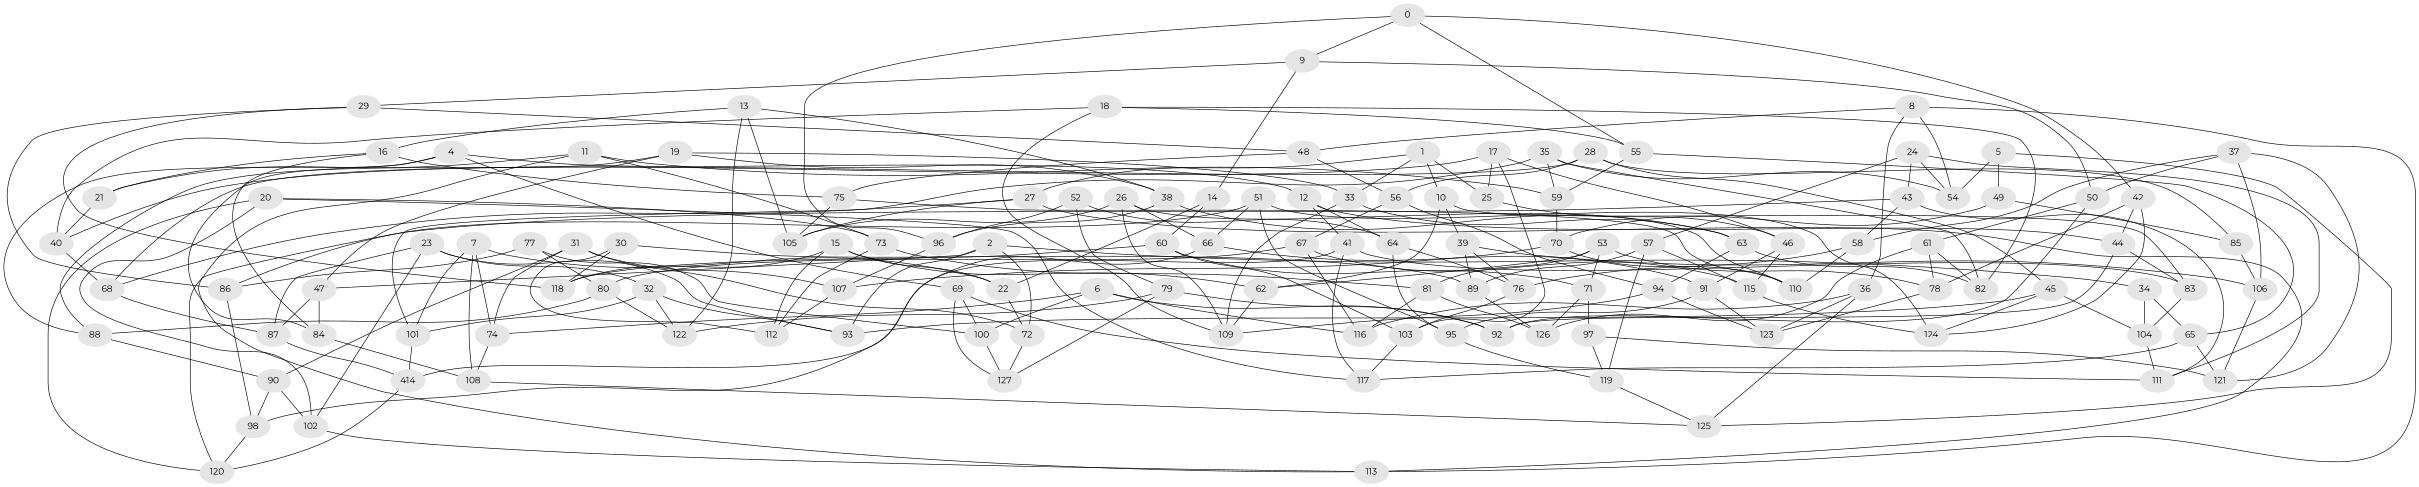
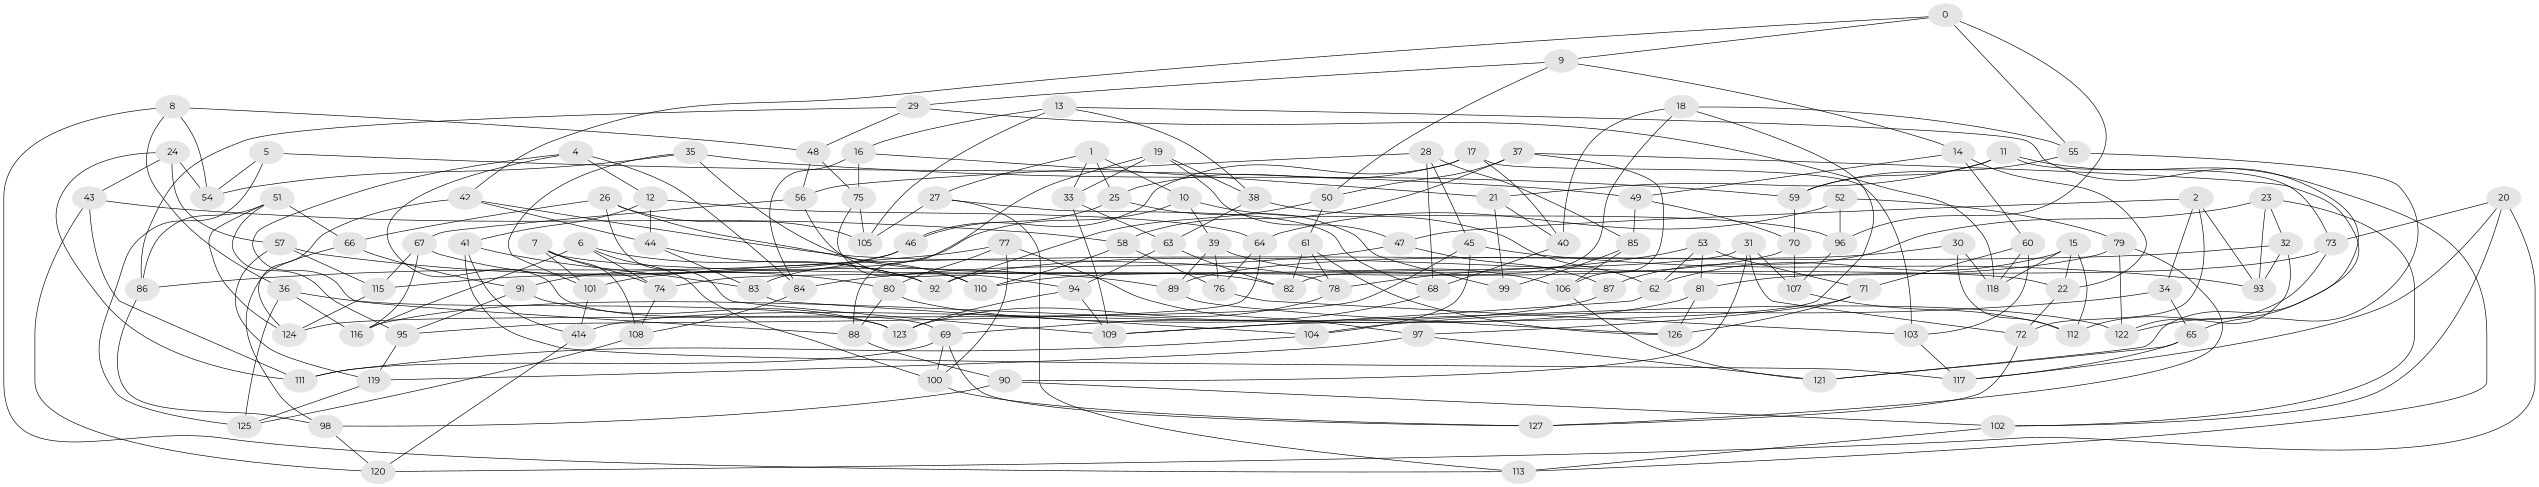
none -> (1783, 177)
none -> (1504, 289)
none -> (1167, 305)
(185, 316) -> (1077, 324)
